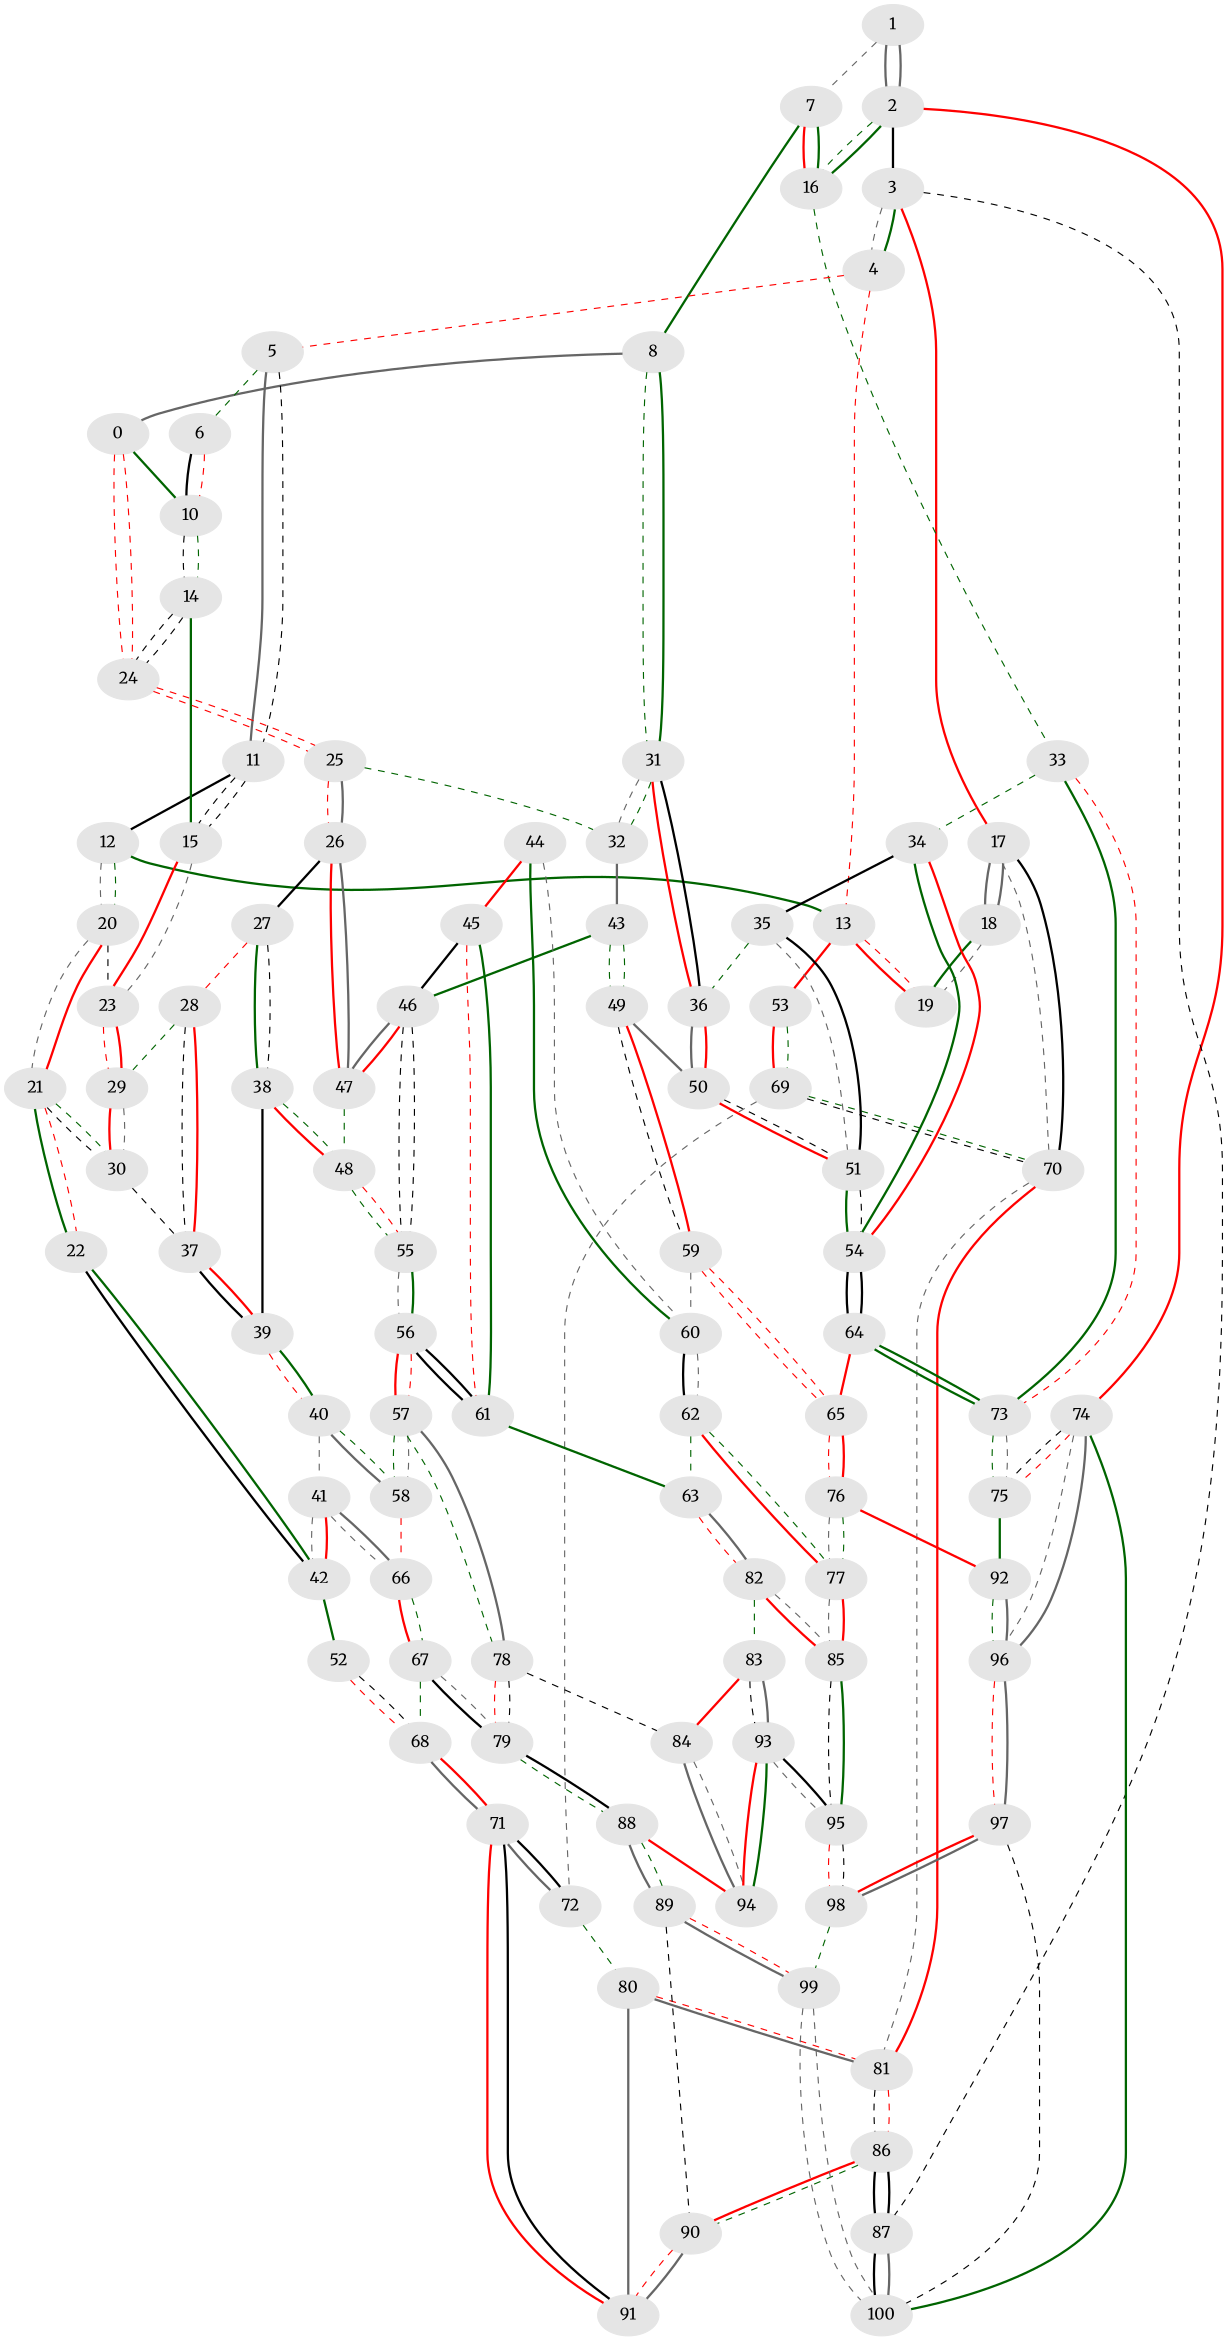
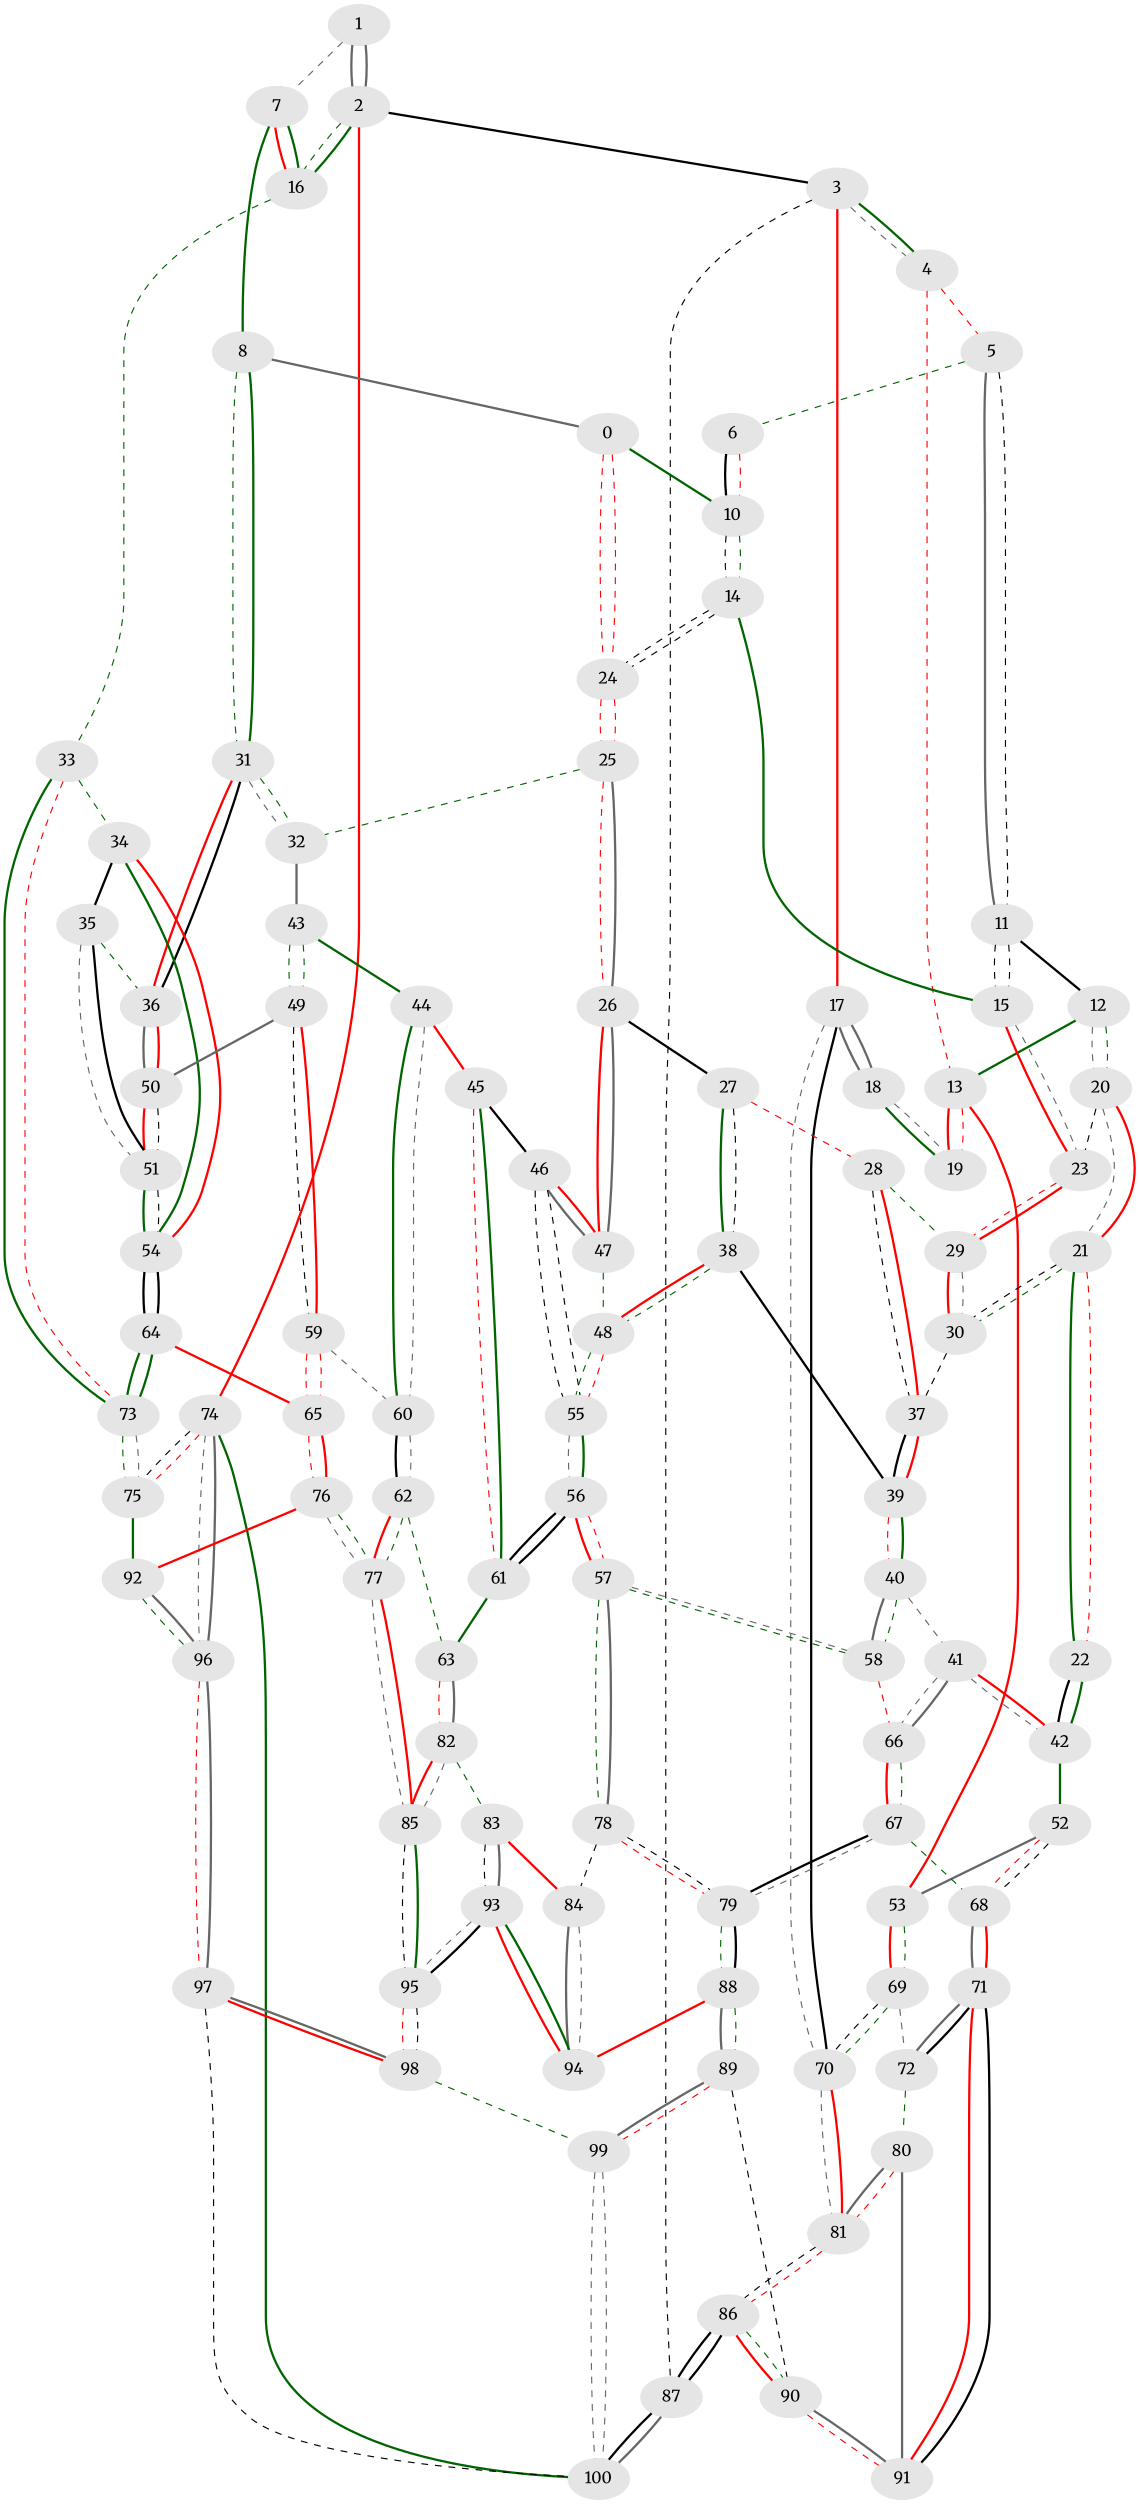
(512, 966) -> (363, 968)
none -> (979, 1865)
